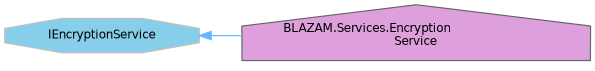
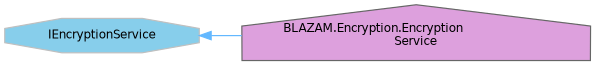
(416, 36) -> (416, 36)
